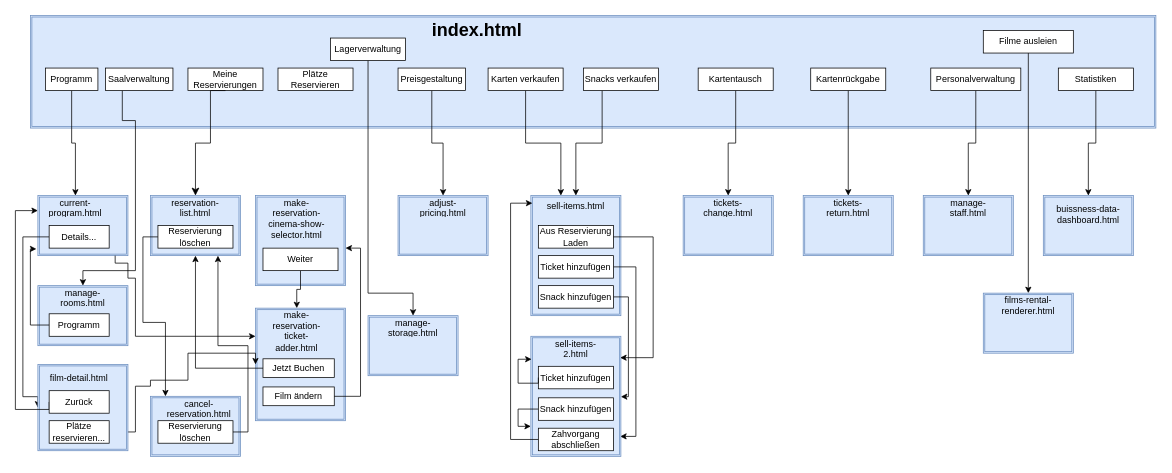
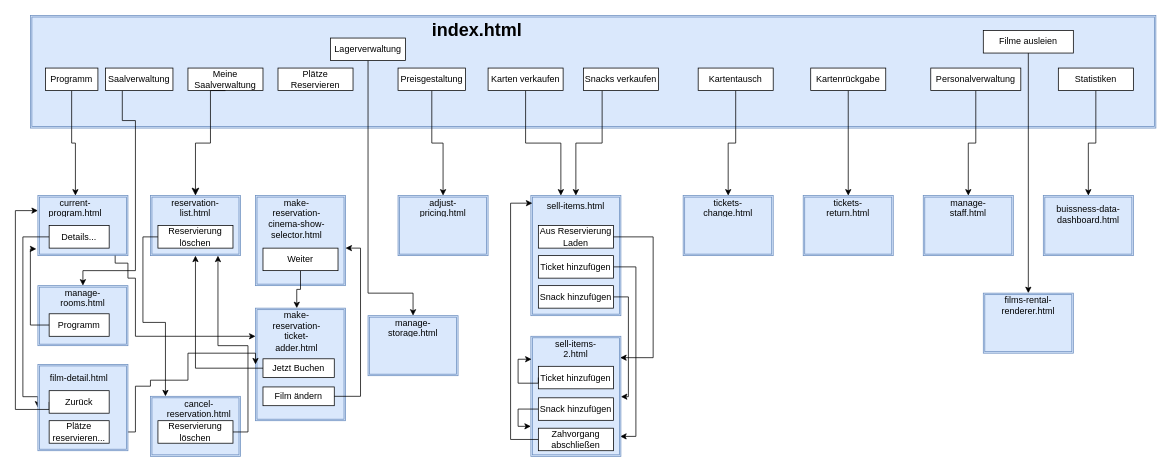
(225, 79) -> (225, 79)
